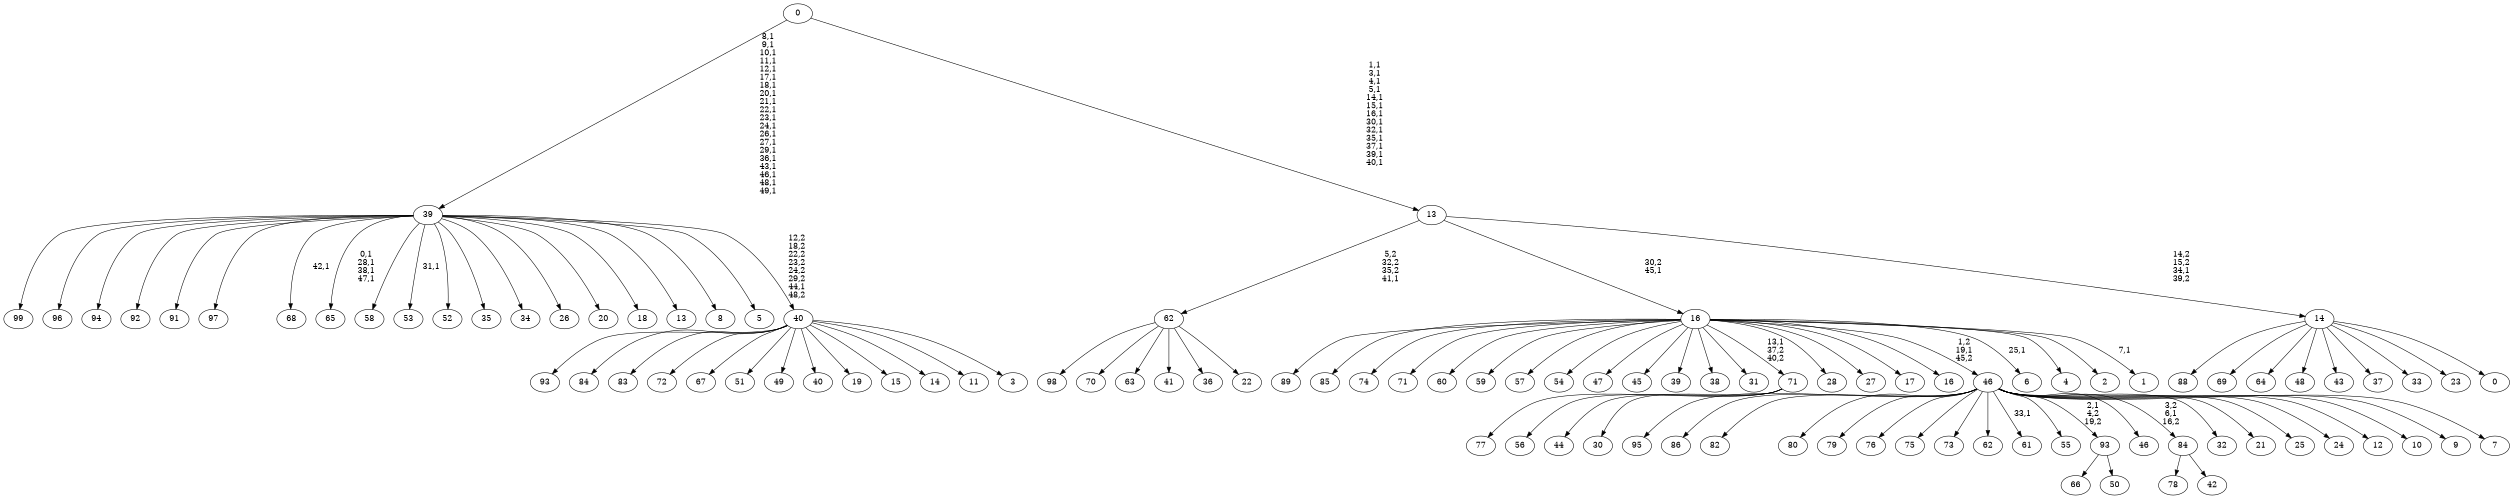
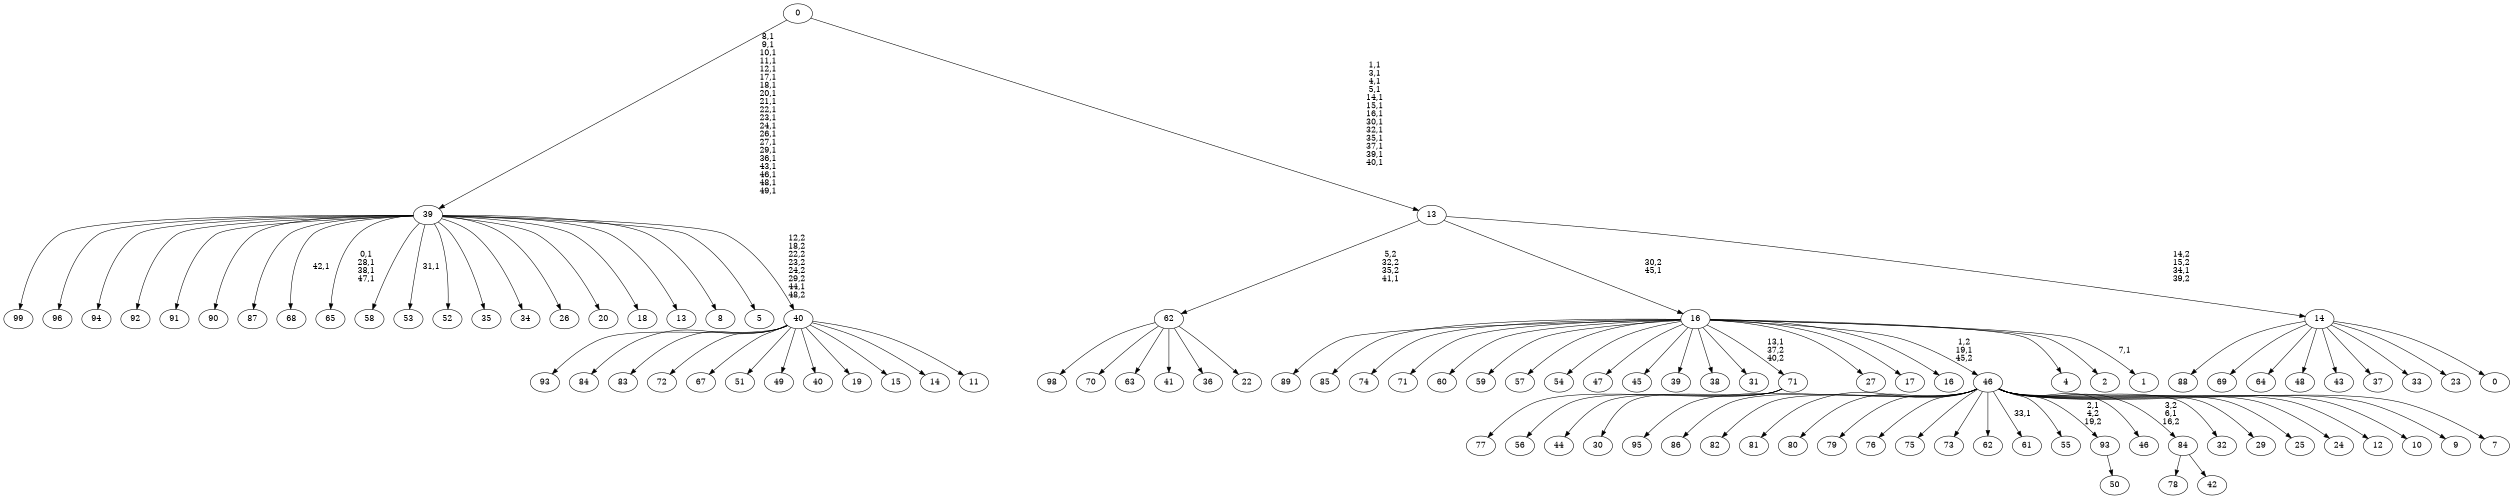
(213, 319) -> (213, 319)
none -> (252, 319)
(1013, 382) -> none
(1832, 382) -> none
(2027, 382) -> none
none -> (1754, 446)
(2261, 446) -> (2261, 446)
(2076, 485) -> none
